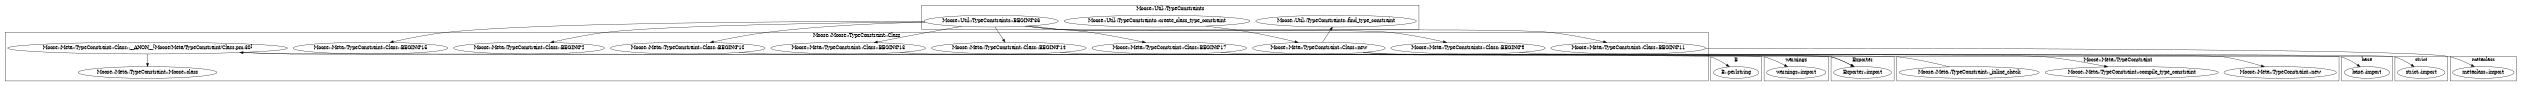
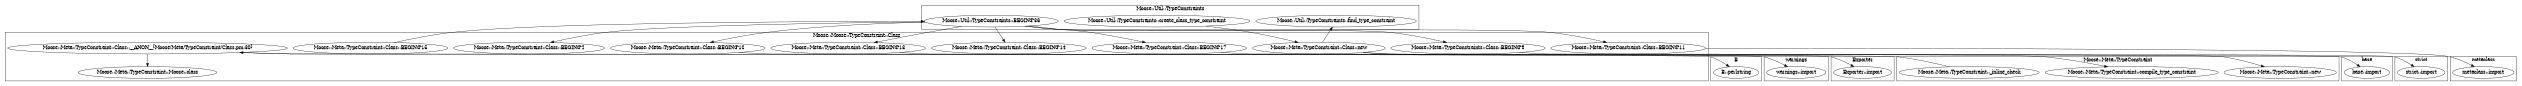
(658, 23) -> (657, 24)
(1457, 55) -> none
